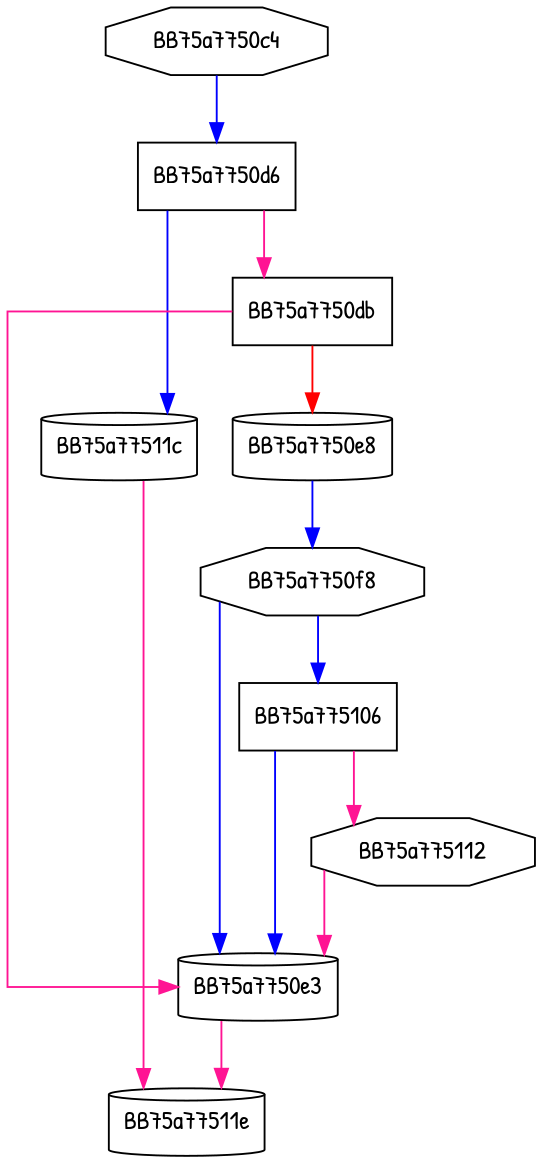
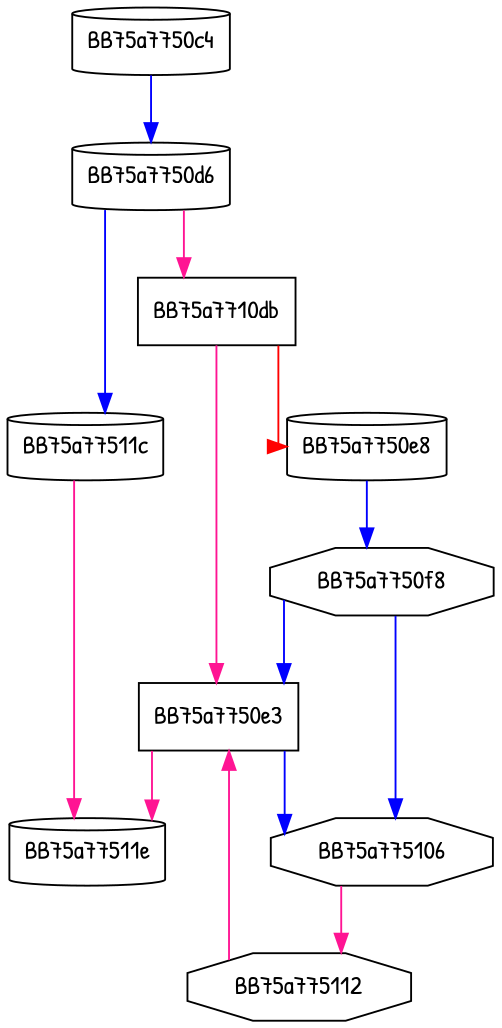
(217, 41) -> (151, 41)
(217, 176) -> (151, 176)
(312, 311) -> (217, 311)
(318, 717) -> (382, 852)
(275, 843) -> (285, 783)
(258, 987) -> (219, 717)
